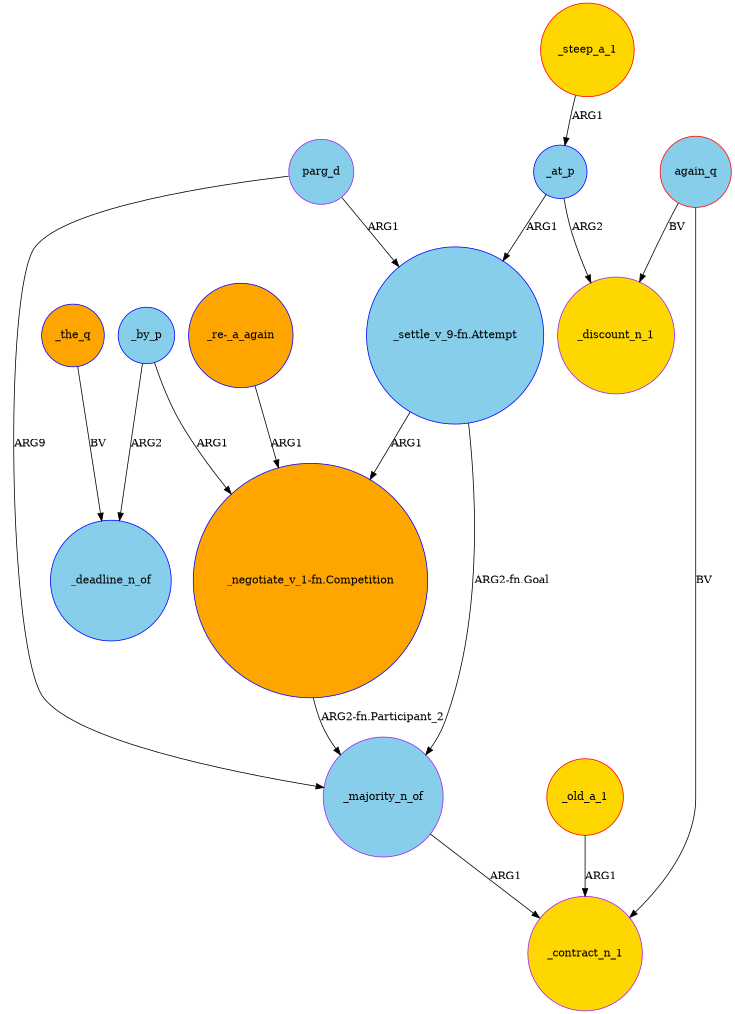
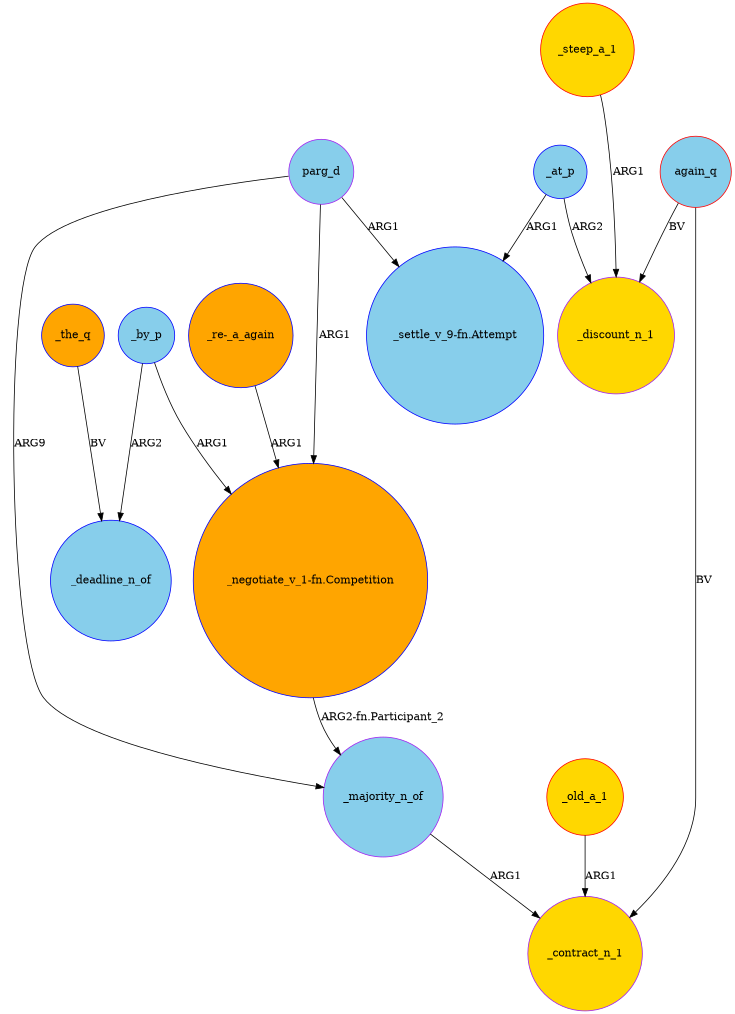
(571, 116) -> (612, 182)
(392, 442) -> (317, 330)
(472, 589) -> none
